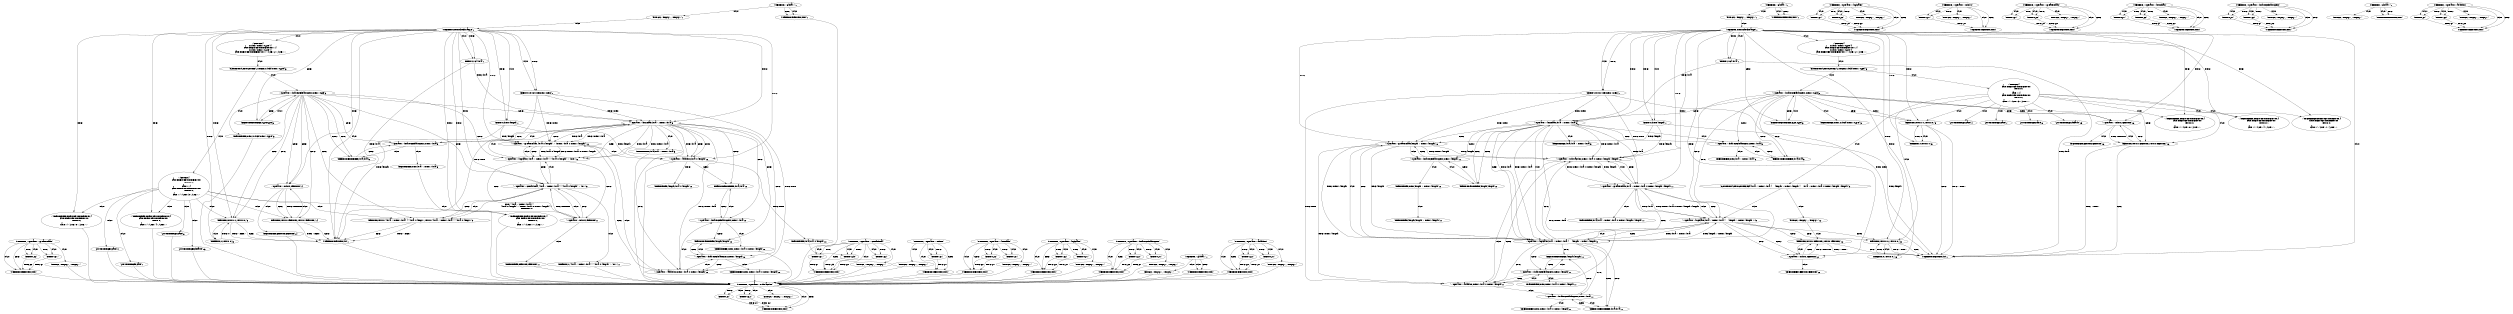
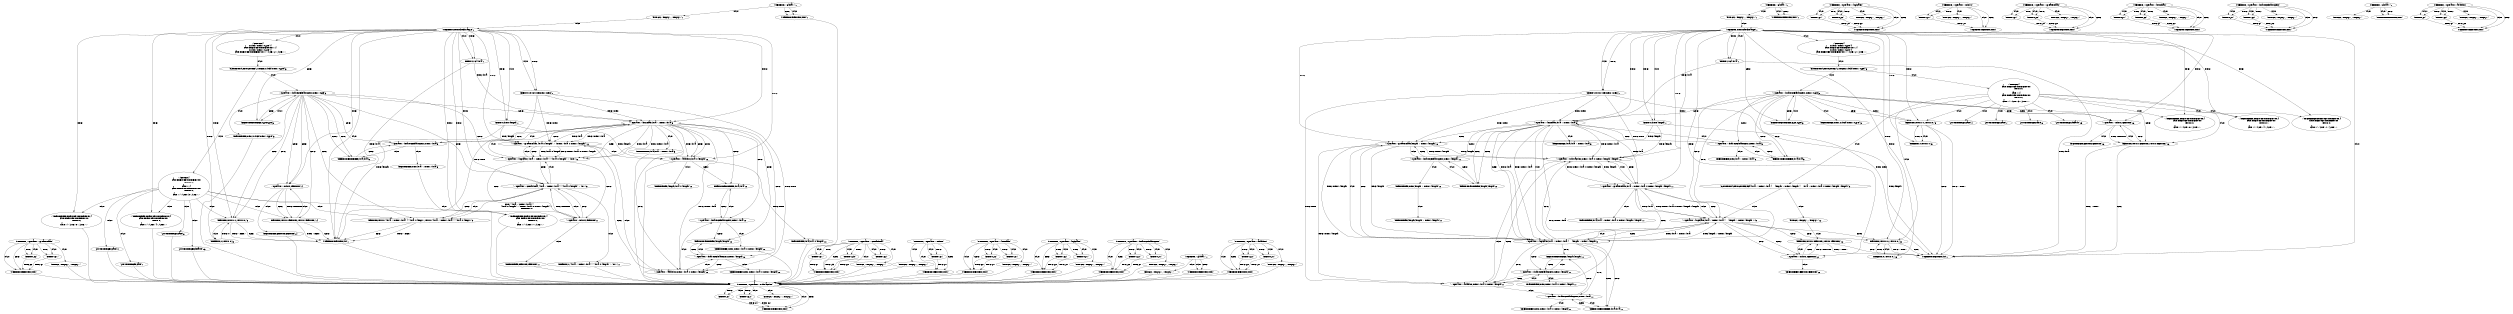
(688, 167) -> (688, 167)
(823, 254) -> (798, 269)
